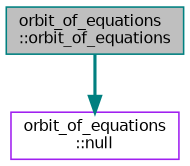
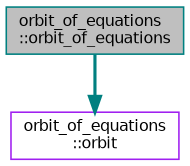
(95, 136) -> (95, 136)
